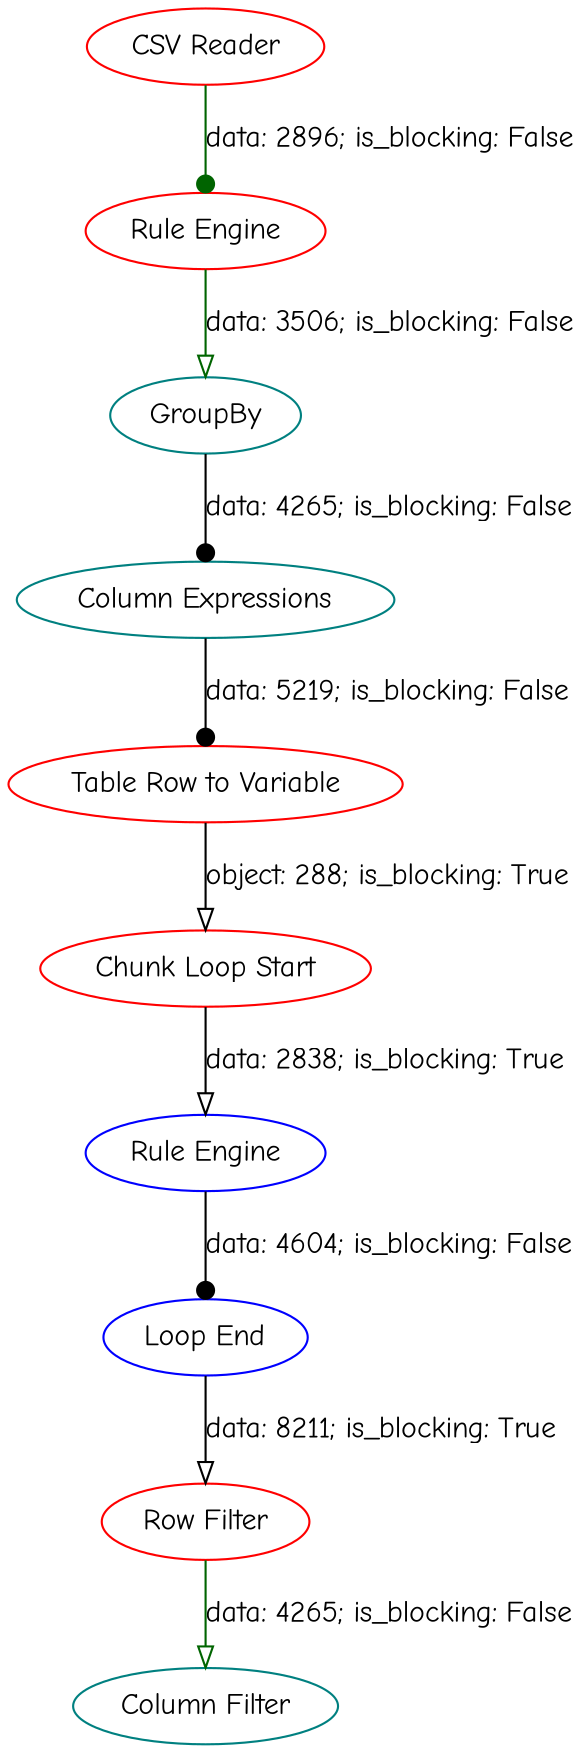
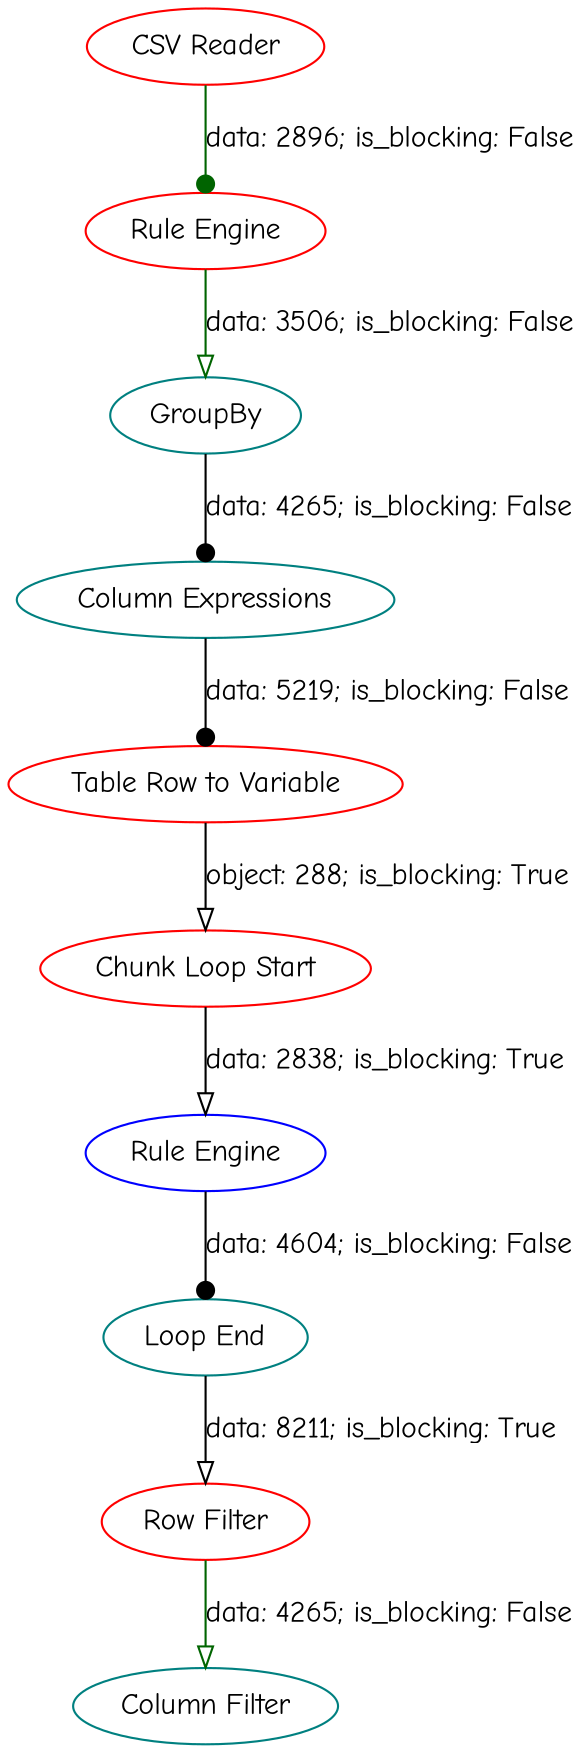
(206, 1337) -> (206, 1337)
